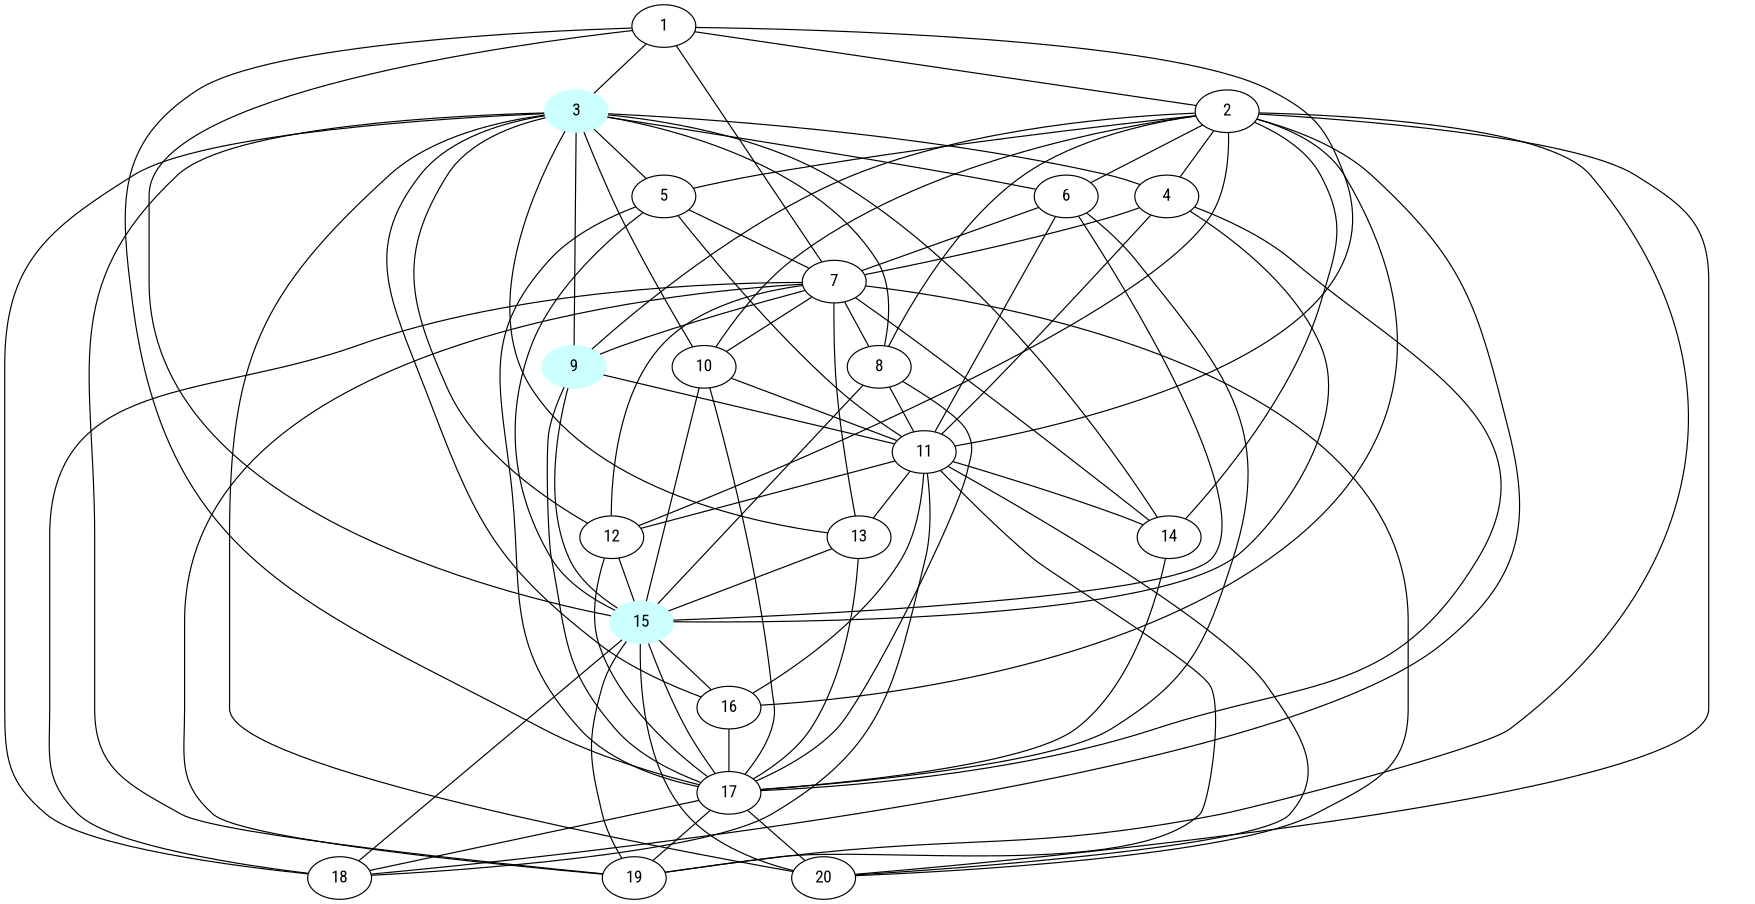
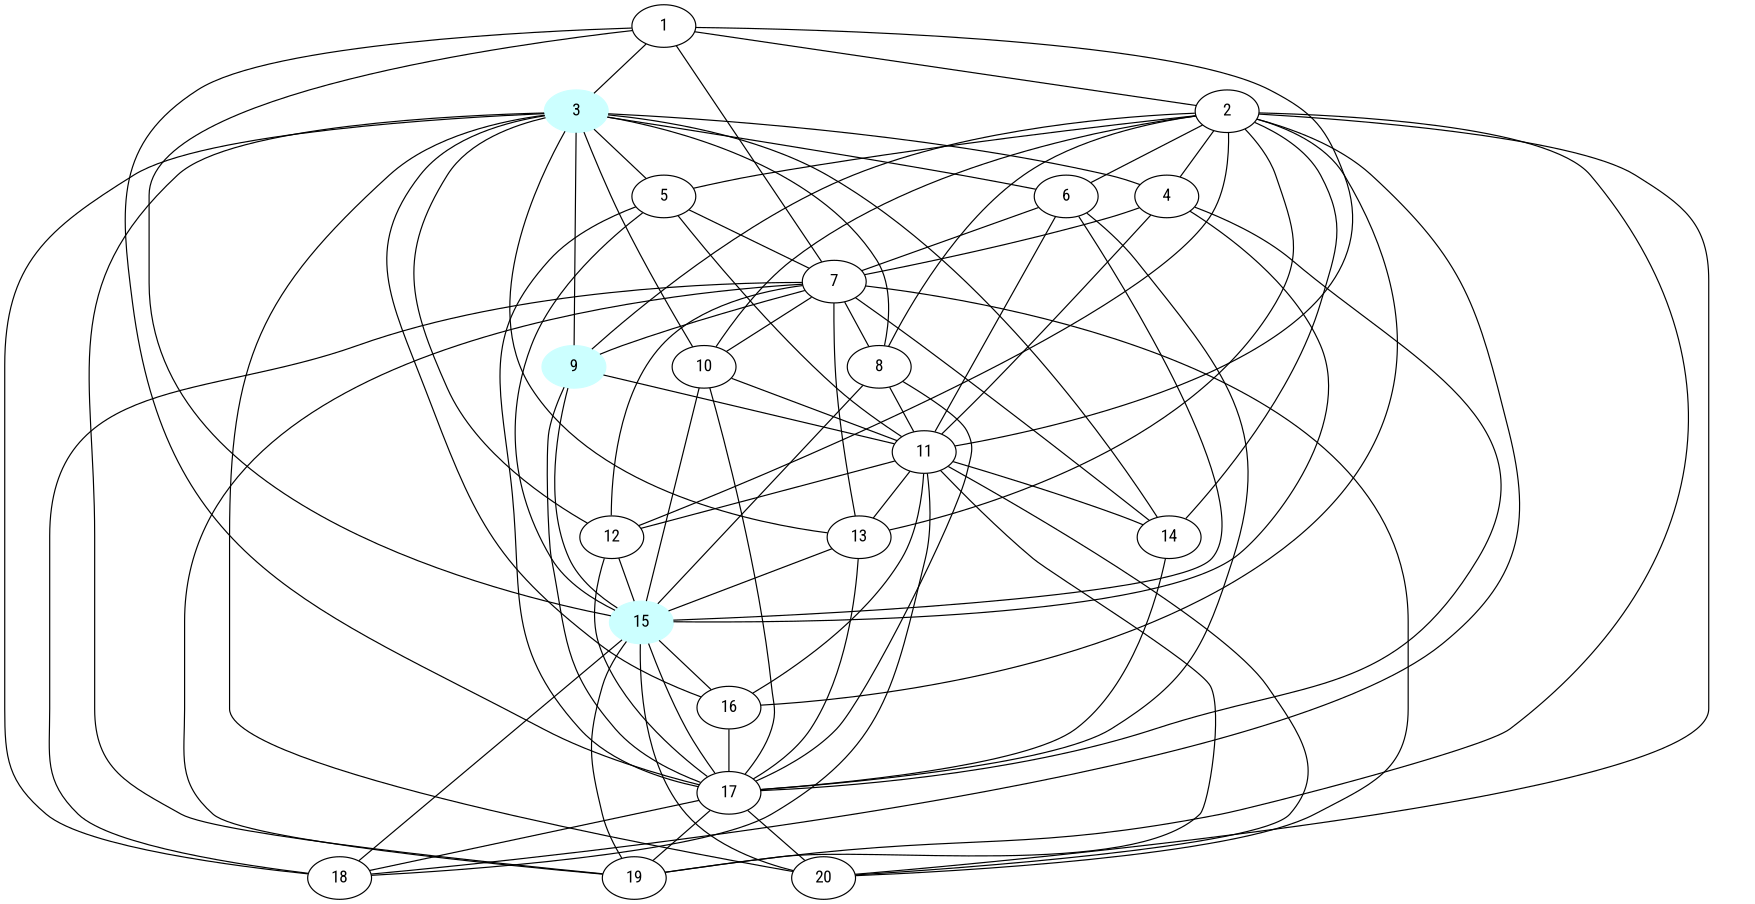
none -> (1197, 392)
